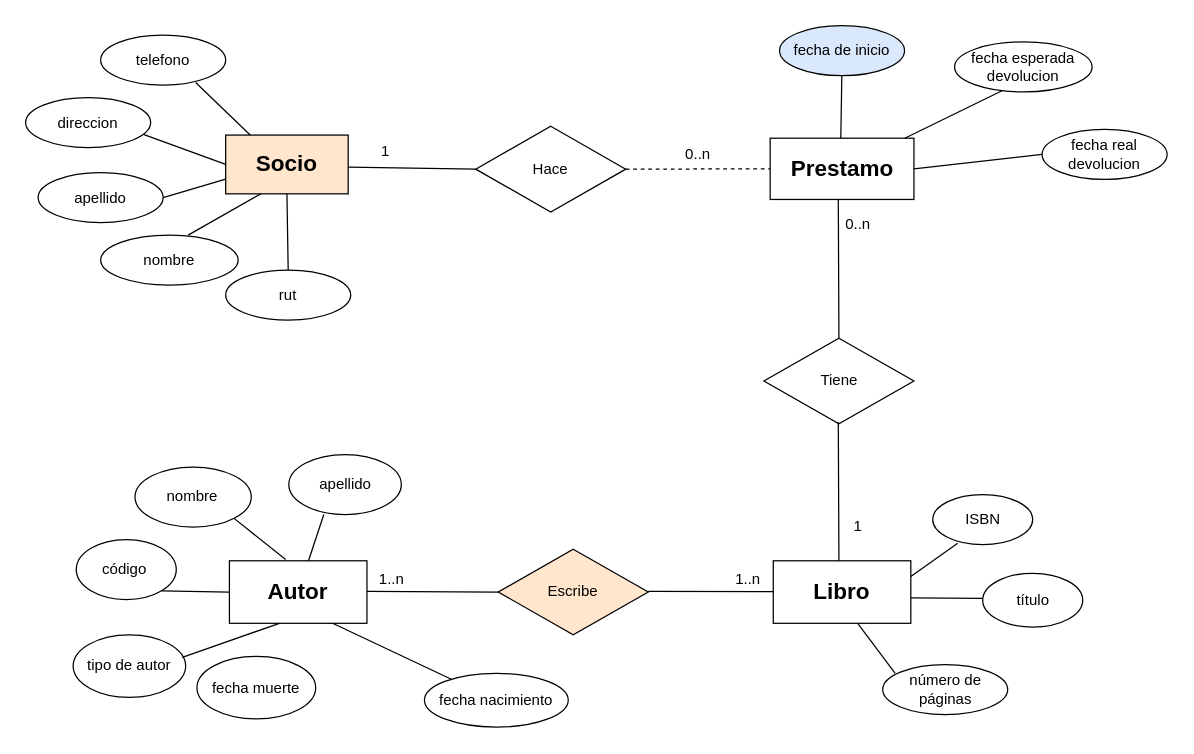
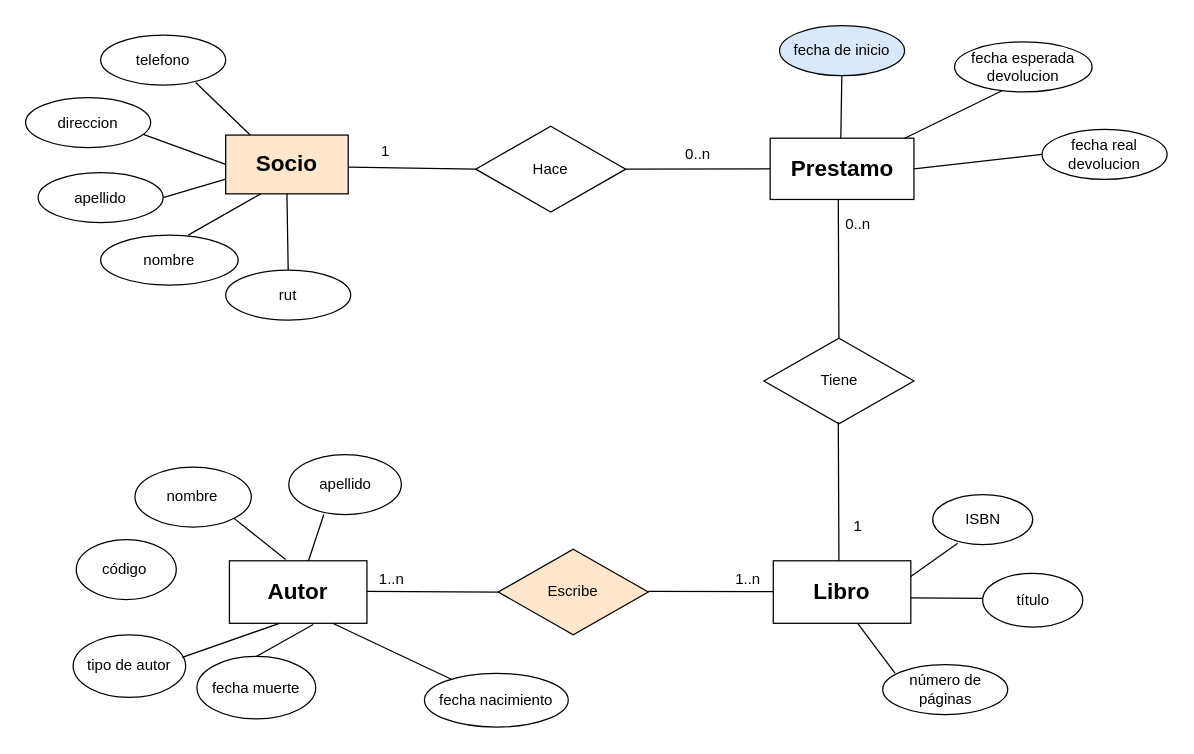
(698, 169) -> (698, 169)
(195, 591) -> none
none -> (284, 641)
